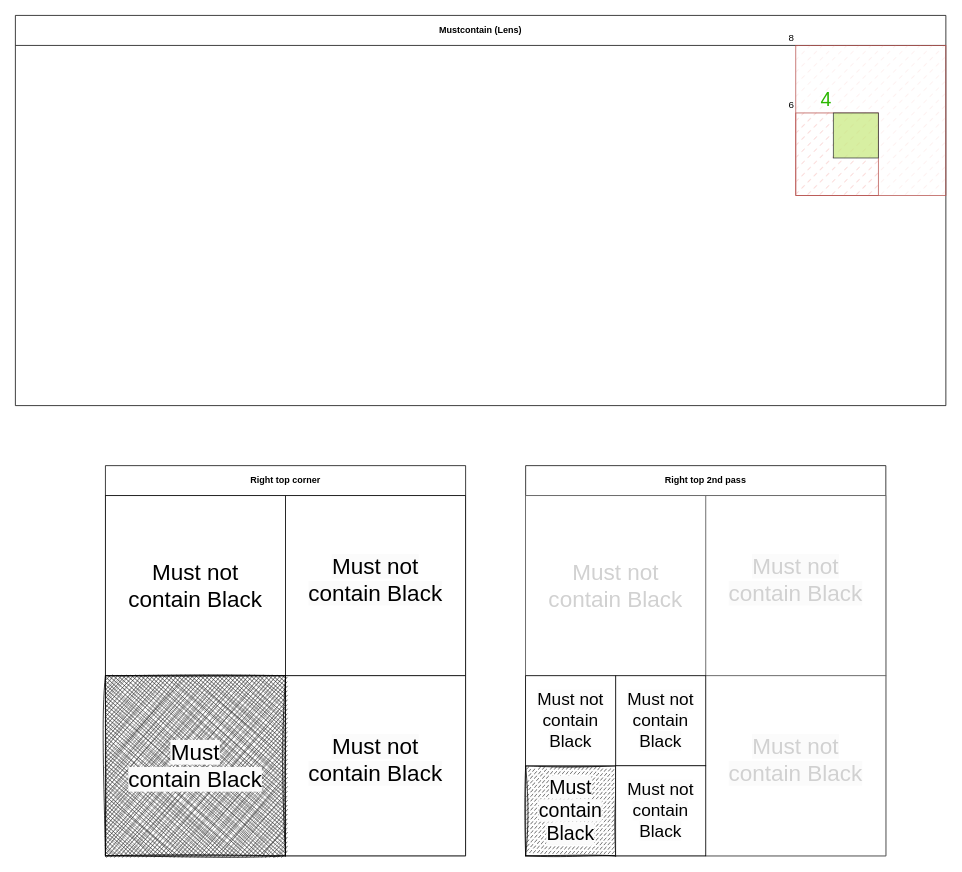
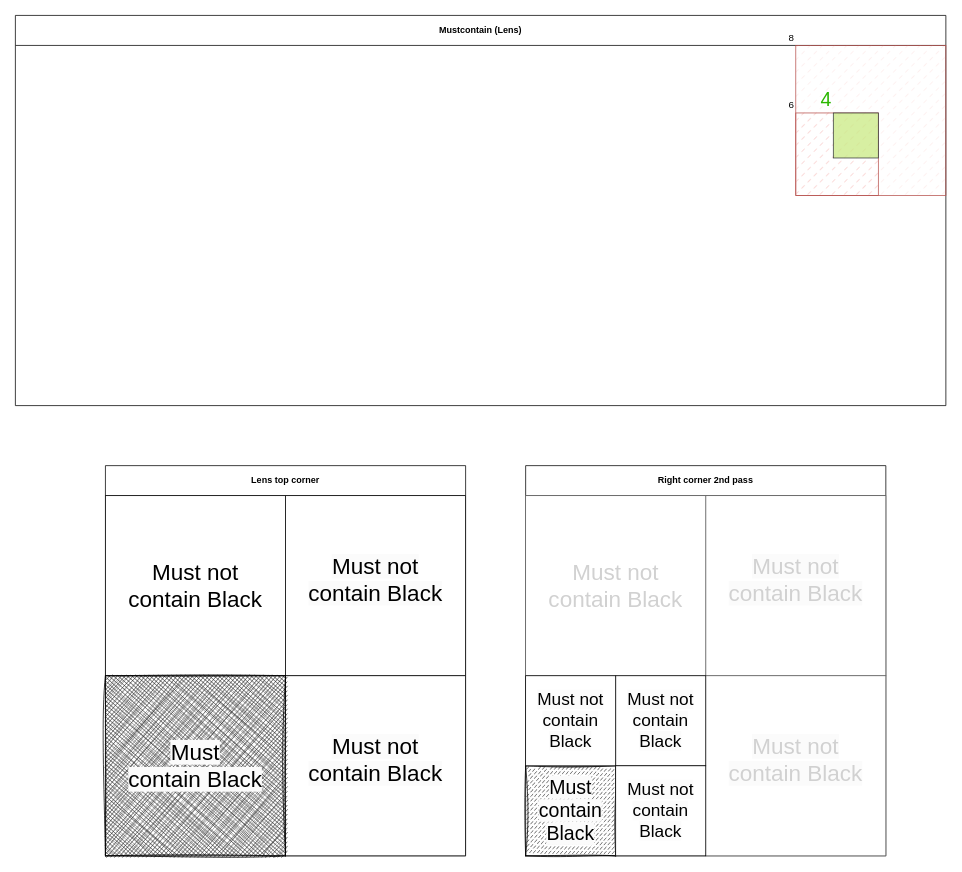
(285, 480) -> (285, 480)
(705, 480) -> (705, 480)
